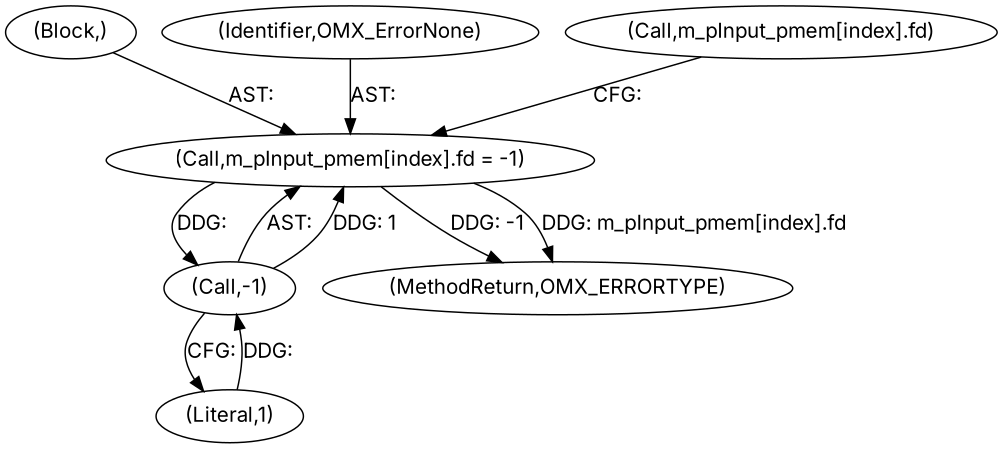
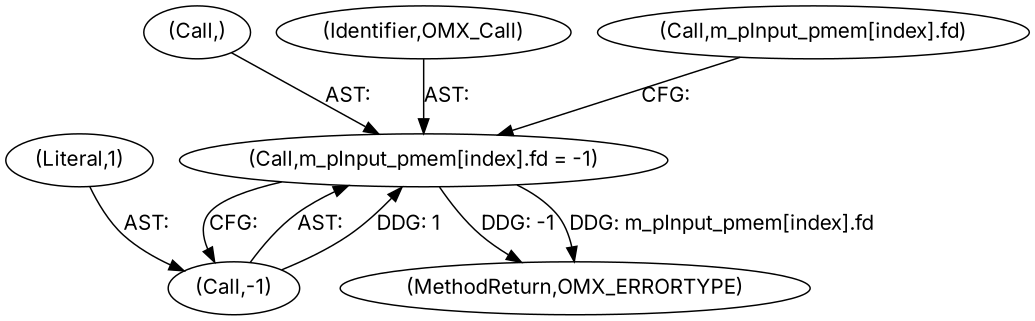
(71, 32) -> (197, 32)
(350, 32) -> (424, 32)
(205, 224) -> (236, 224)
(186, 345) -> none
(271, 352) -> (149, 224)
